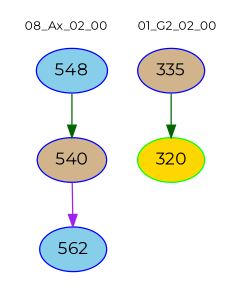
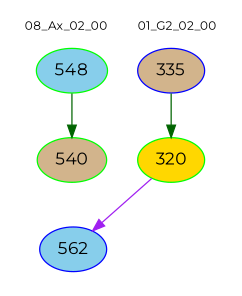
(72, 71) -> (72, 71)
(72, 160) -> (72, 160)
(72, 199) -> (127, 200)
